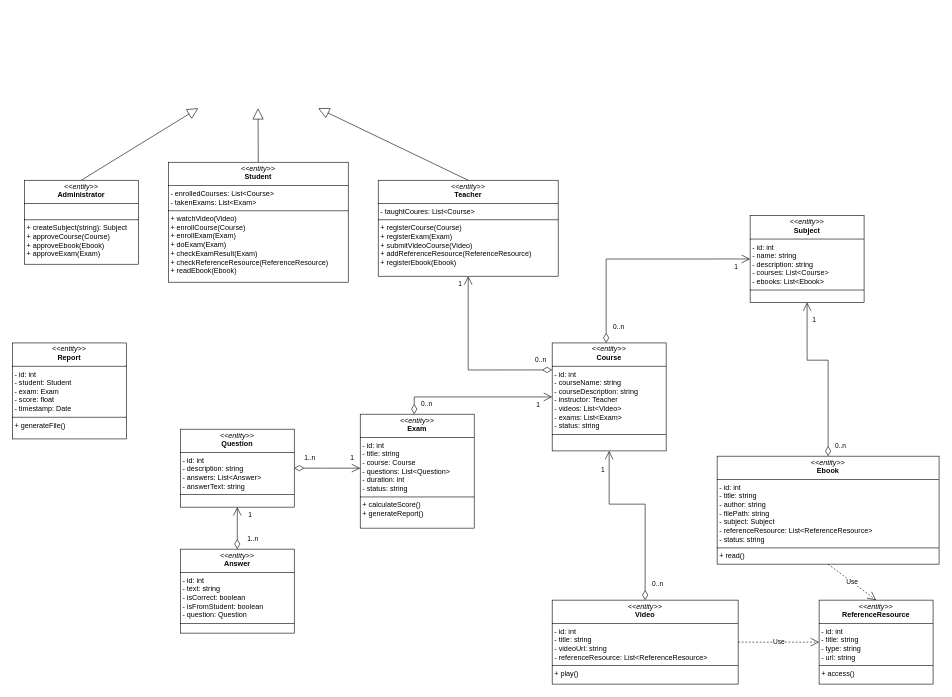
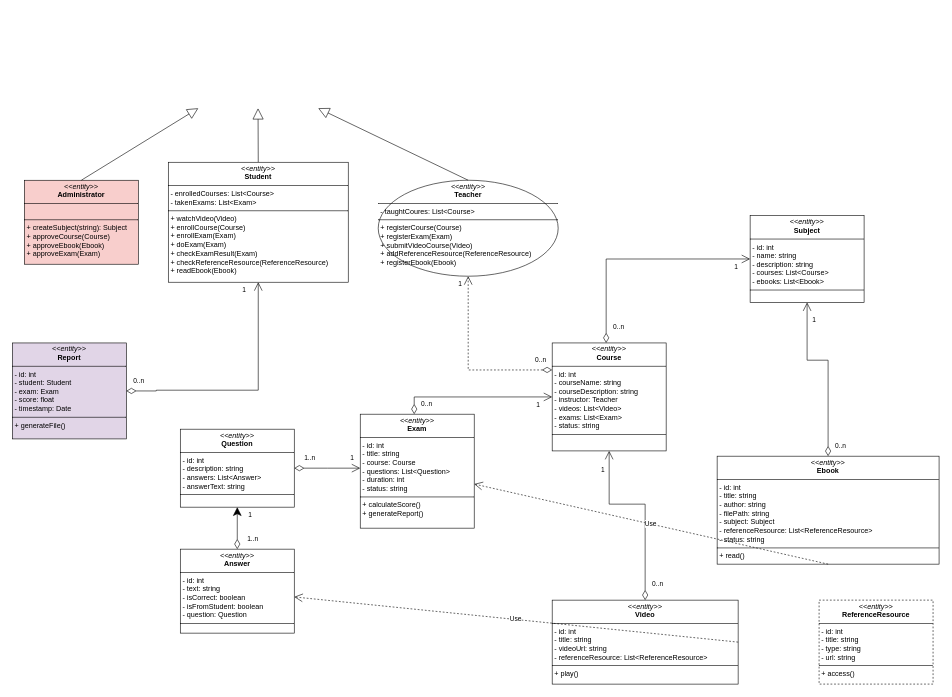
(81, 222) -> (81, 222)
(468, 228) -> (468, 228)
(468, 361) -> (468, 361)
none -> (258, 390)
(69, 391) -> (69, 391)
(237, 513) -> (237, 515)
(852, 582) -> (556, 503)
(779, 642) -> (423, 610)
(876, 642) -> (876, 642)
